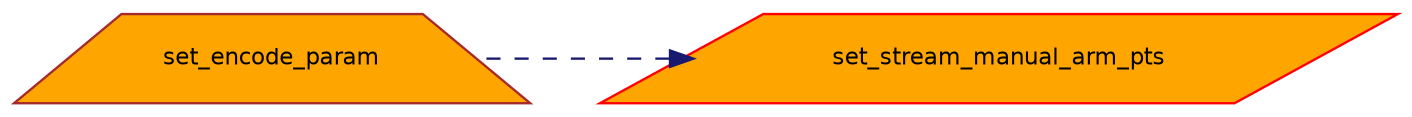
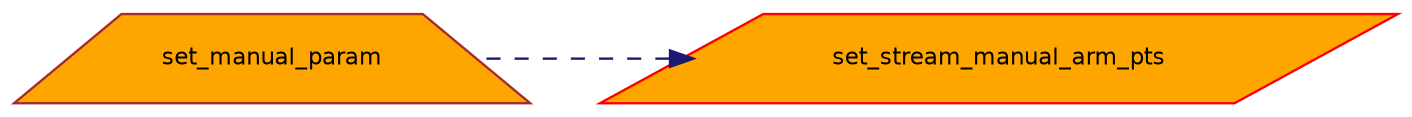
(272, 59) -> (272, 59)
